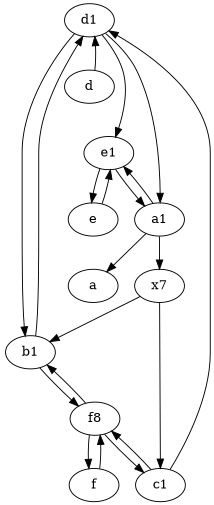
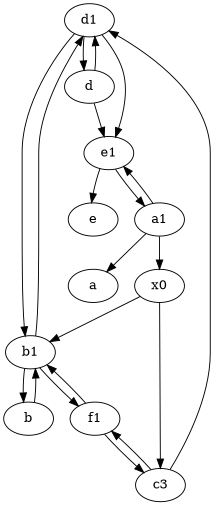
(150, 107) -> (83, 49)
(106, 192) -> (98, 116)
(160, 286) -> (160, 286)
none -> (29, 419)
(95, 419) -> (95, 419)
(94, 485) -> none
(160, 485) -> (160, 485)
